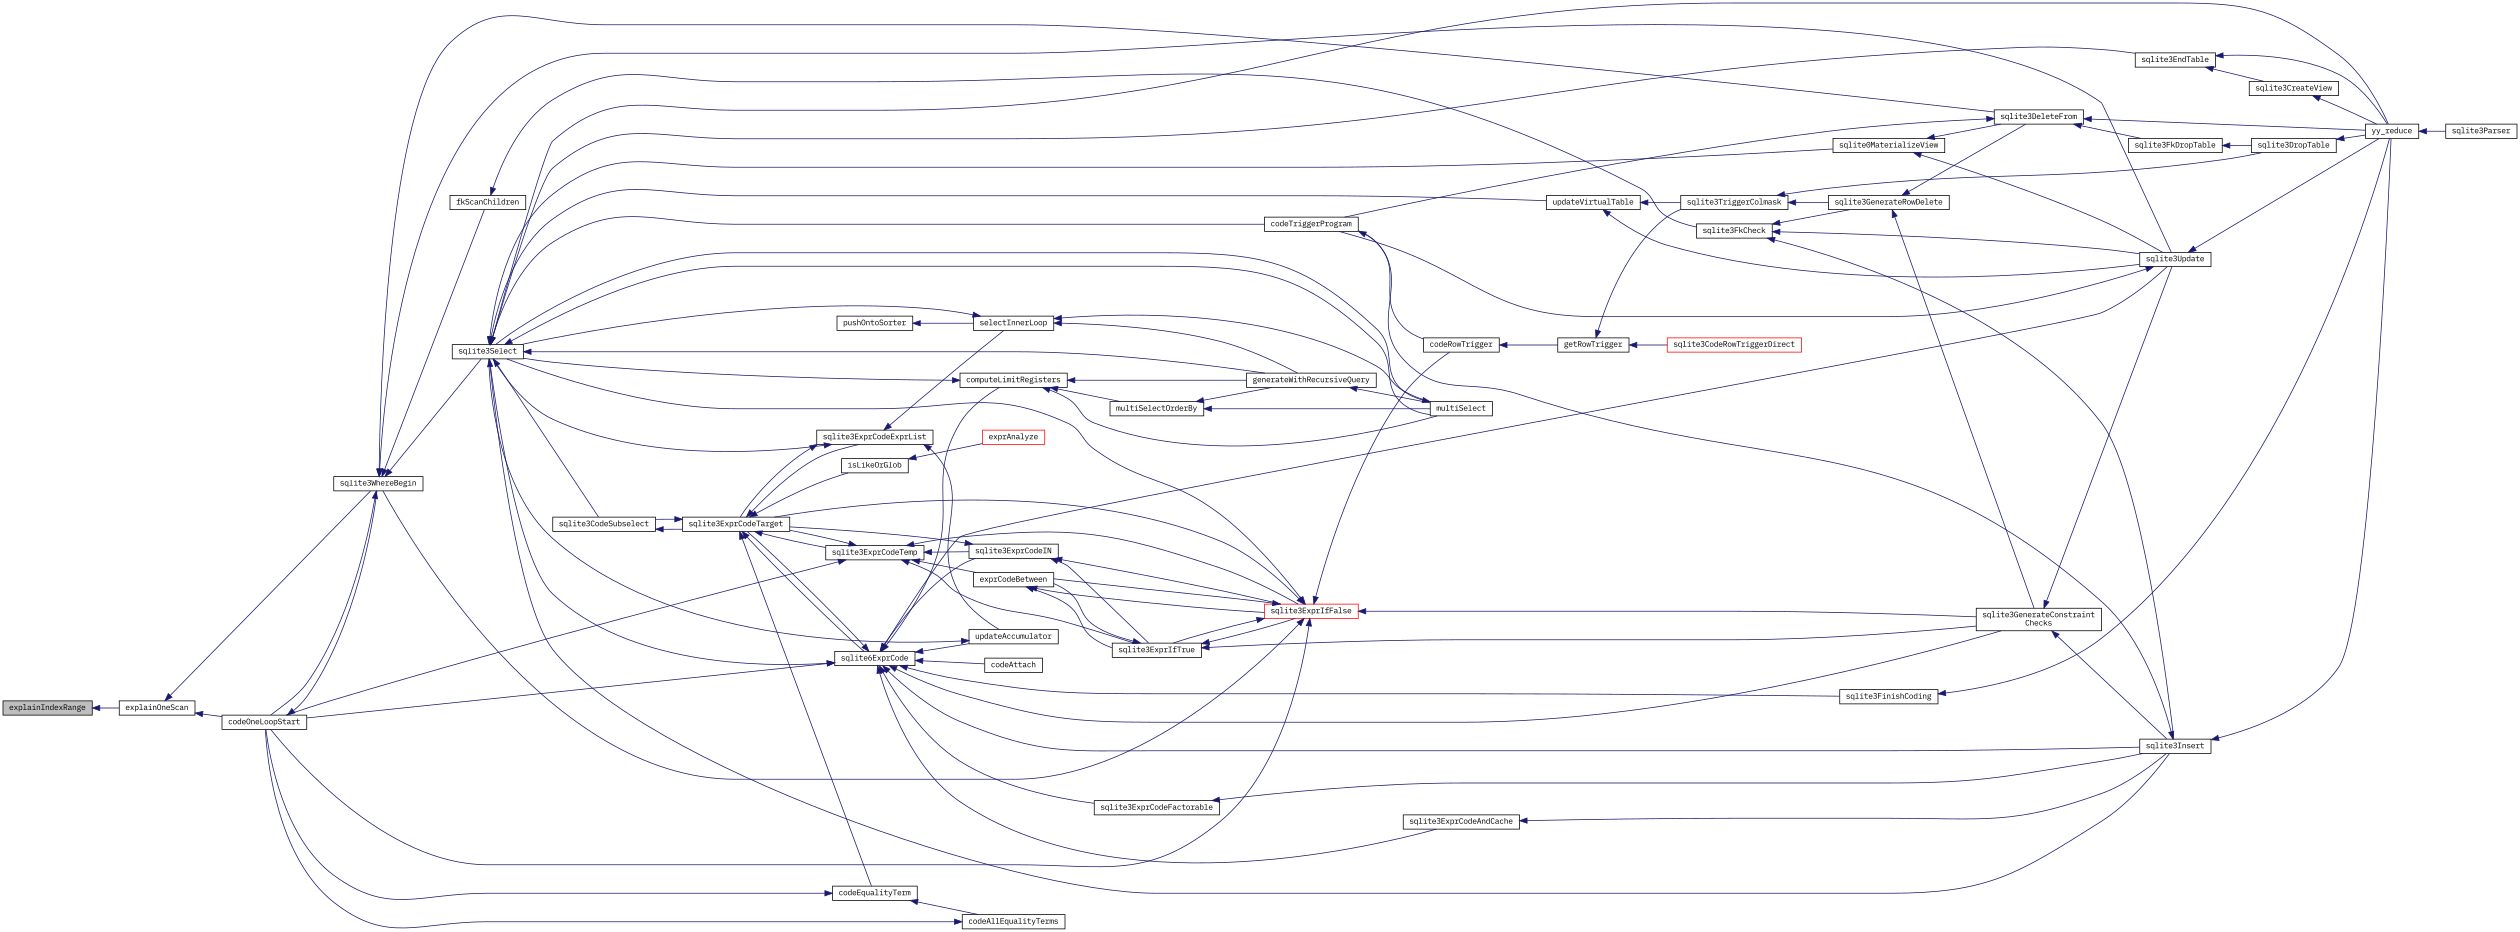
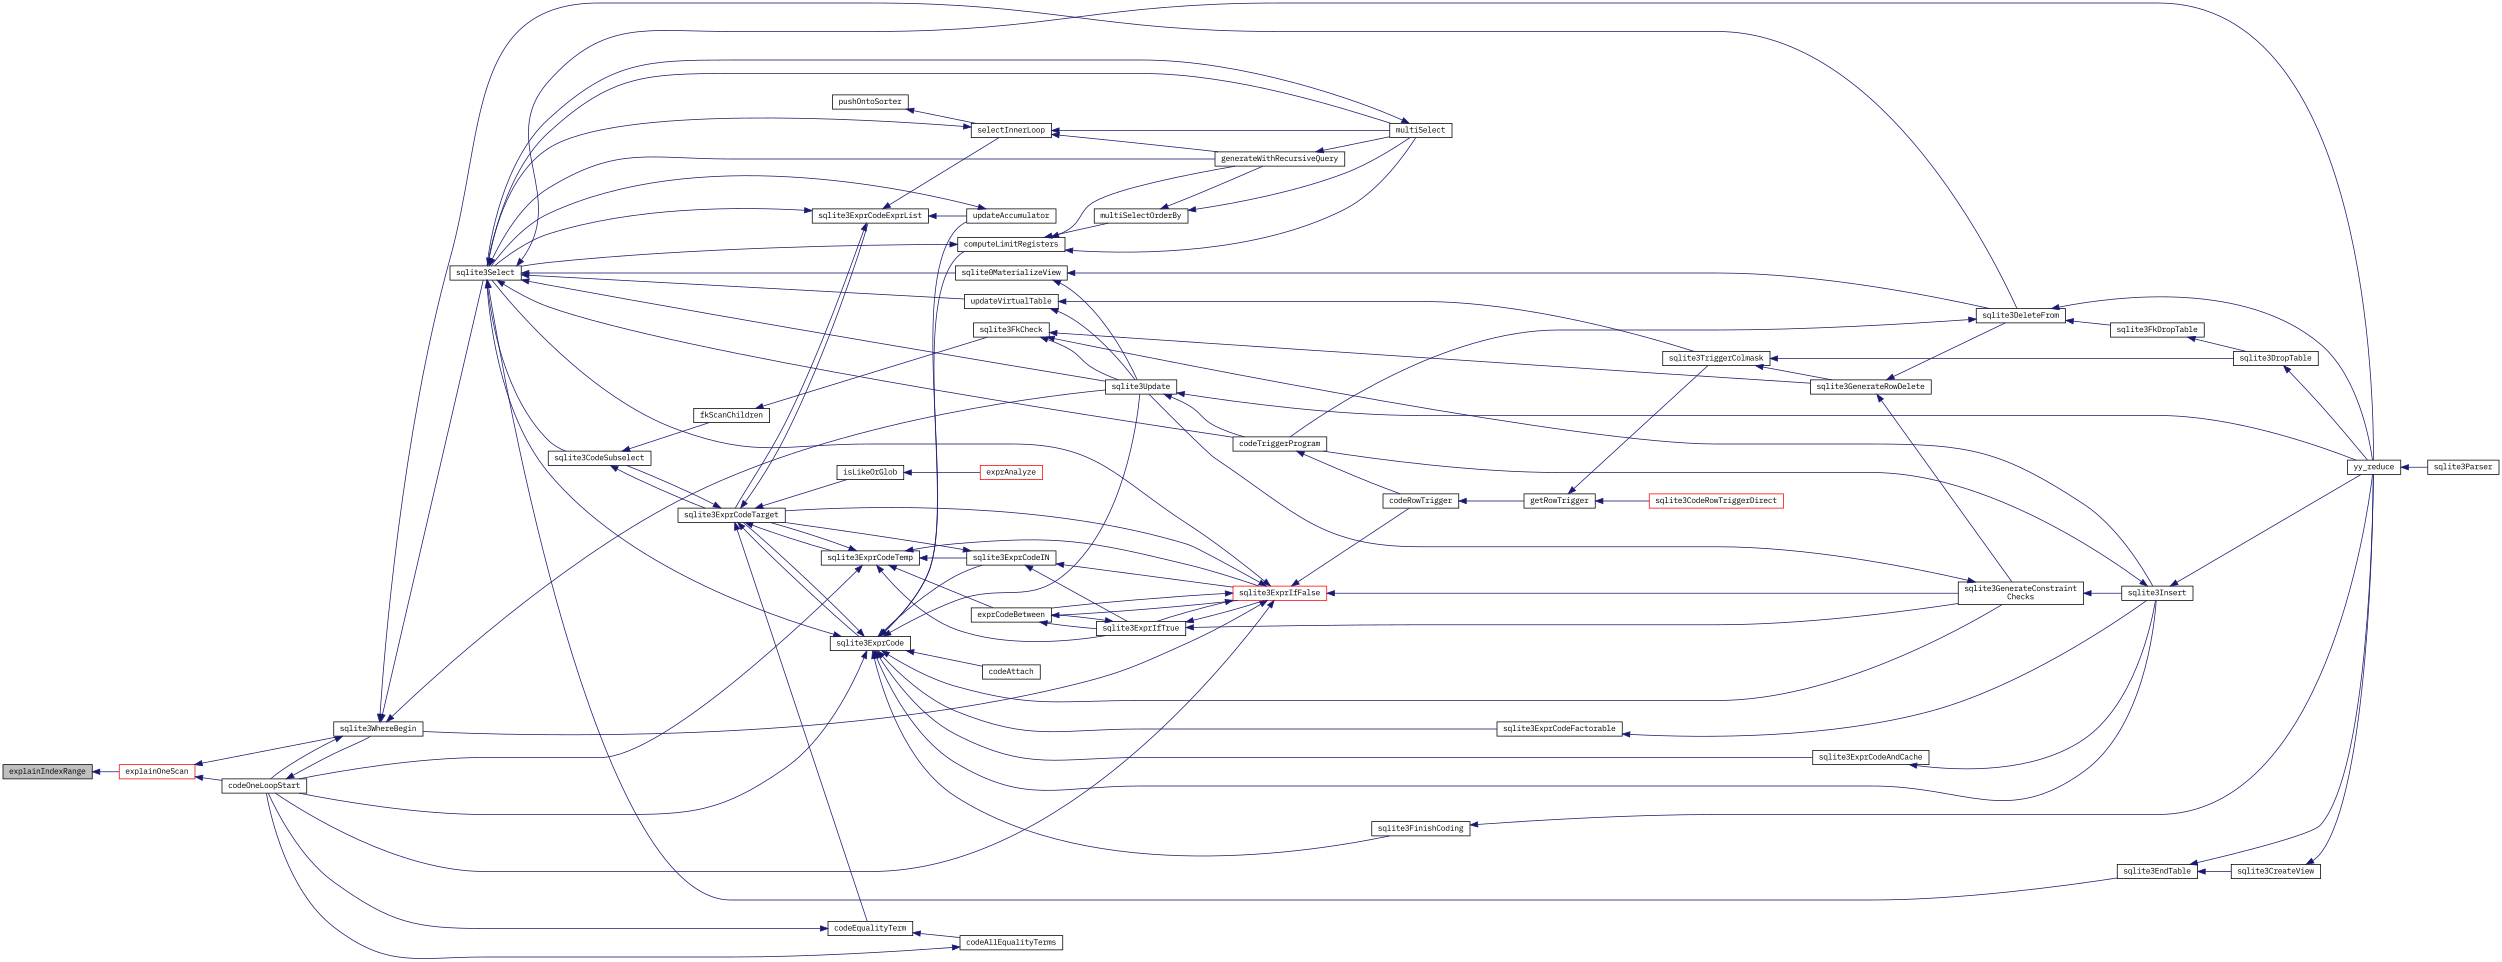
(435, 340) -> (669, 436)
(875, 658) -> (870, 643)
(157, 708) -> (157, 772)
(1209, 893) -> (817, 332)
